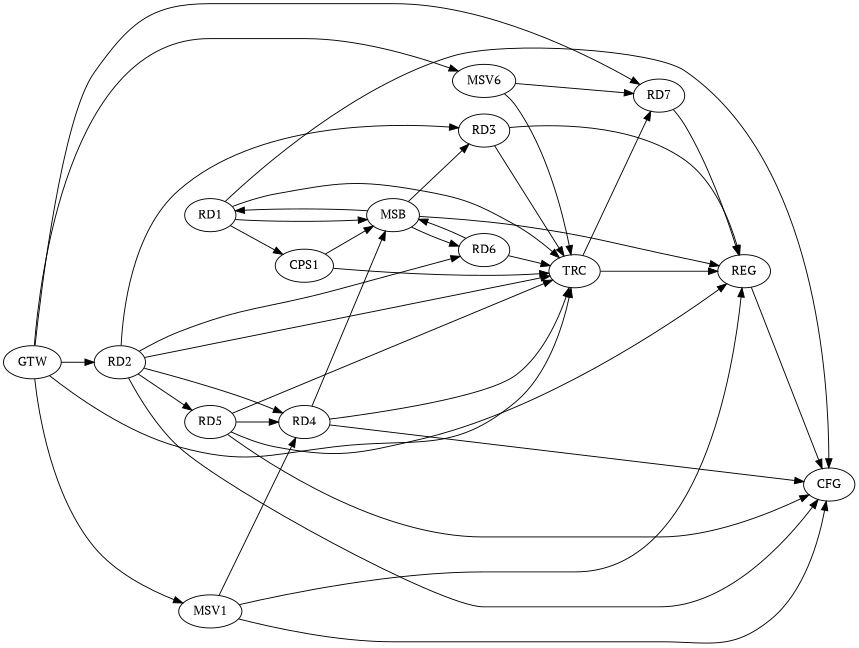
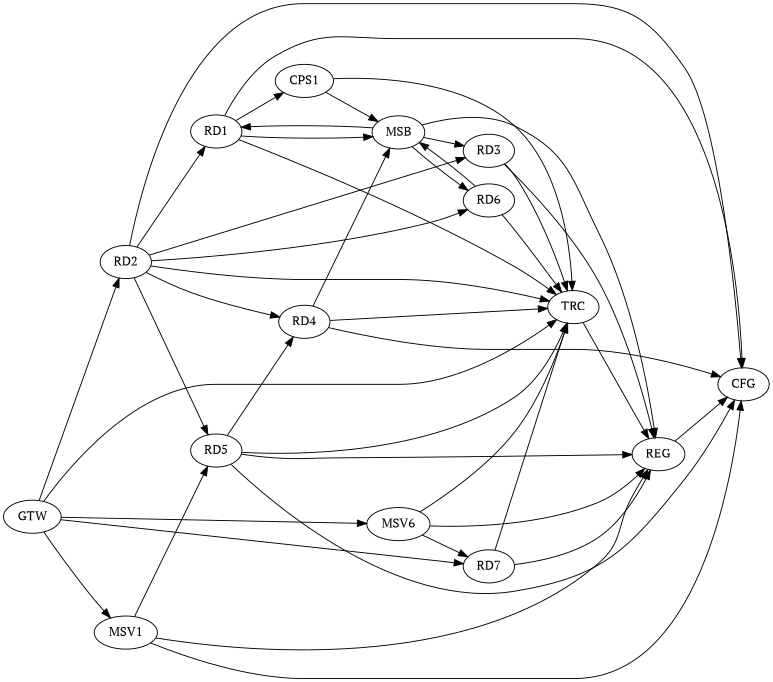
(615, 188) -> (530, 441)
none -> (168, 201)
none -> (539, 519)
(255, 521) -> (169, 546)
